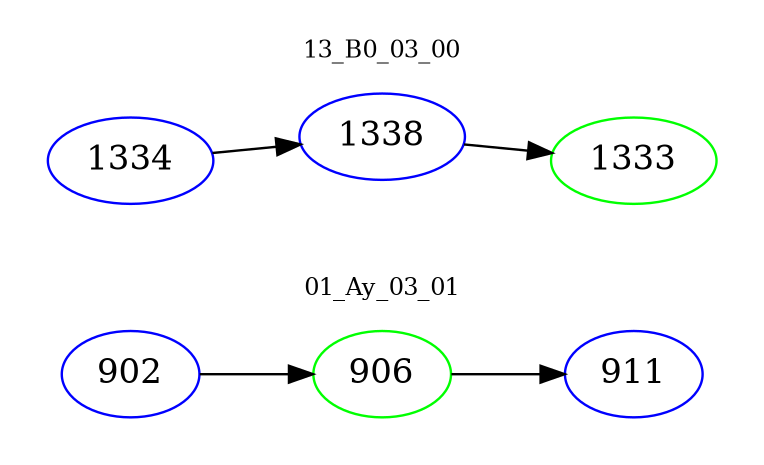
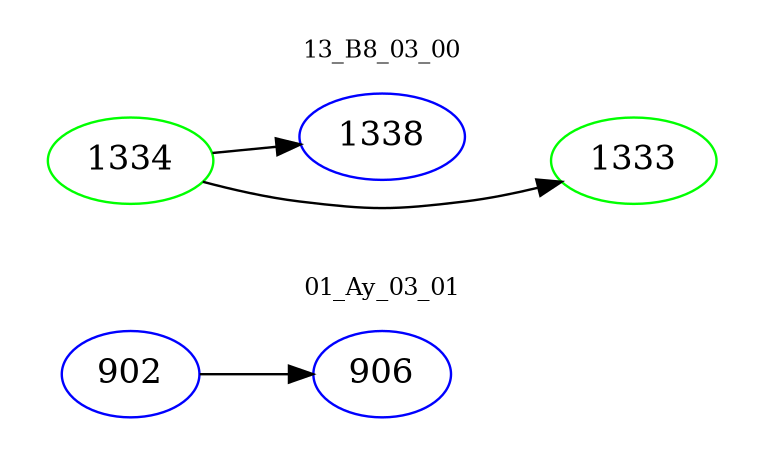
(382, 52) -> (382, 52)
(496, 148) -> (370, 208)
(131, 161) -> (131, 161)
(382, 374) -> (382, 374)
(634, 374) -> none
